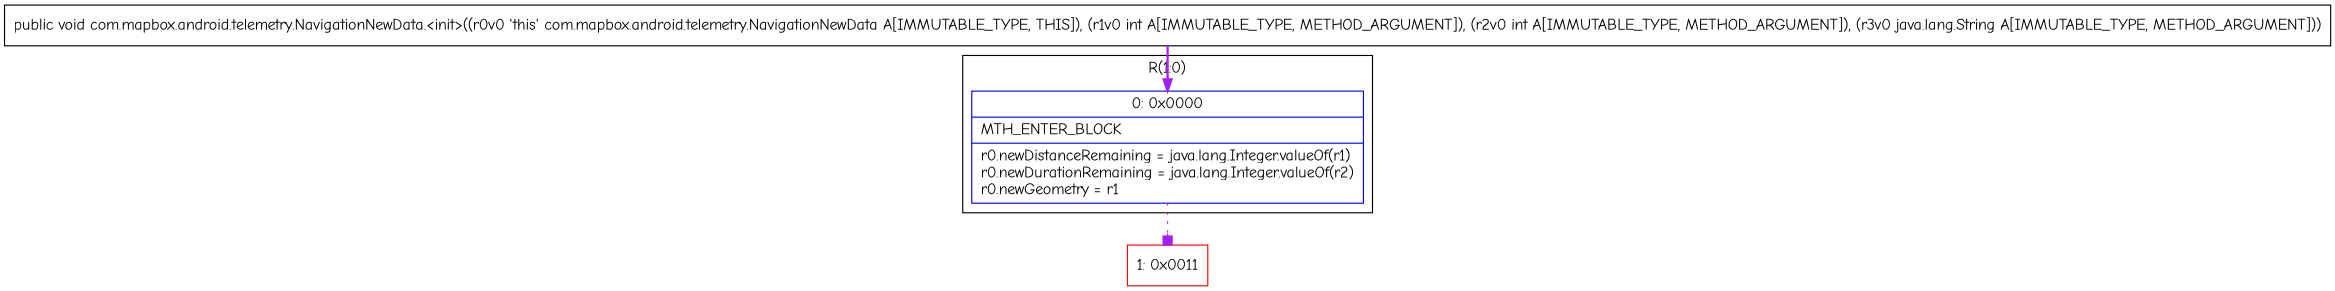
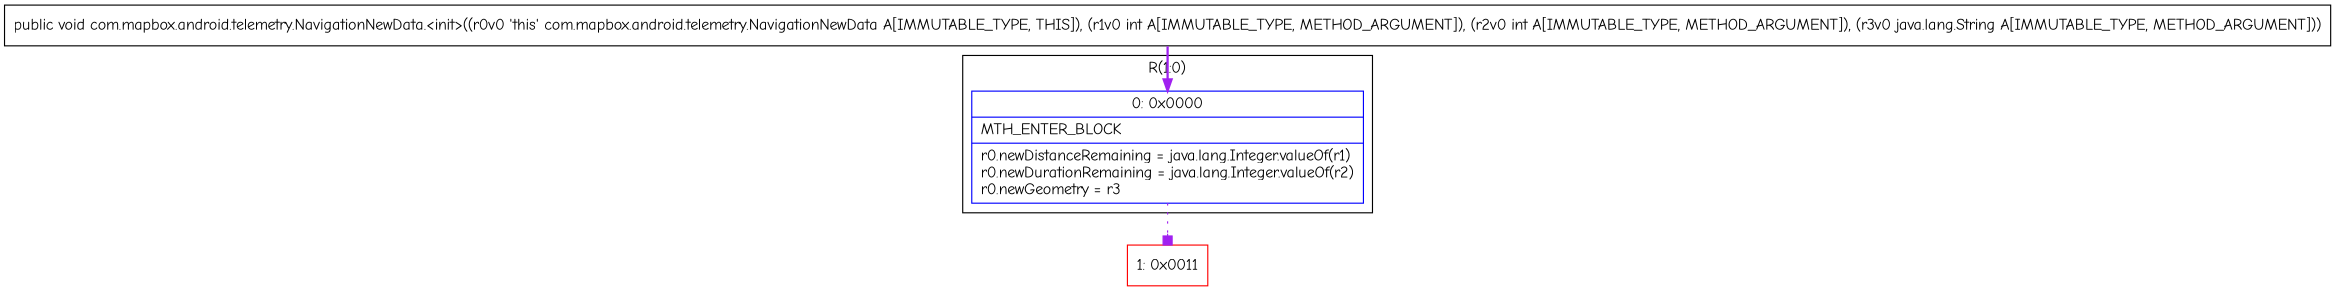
(1050, 190) -> (1051, 190)
